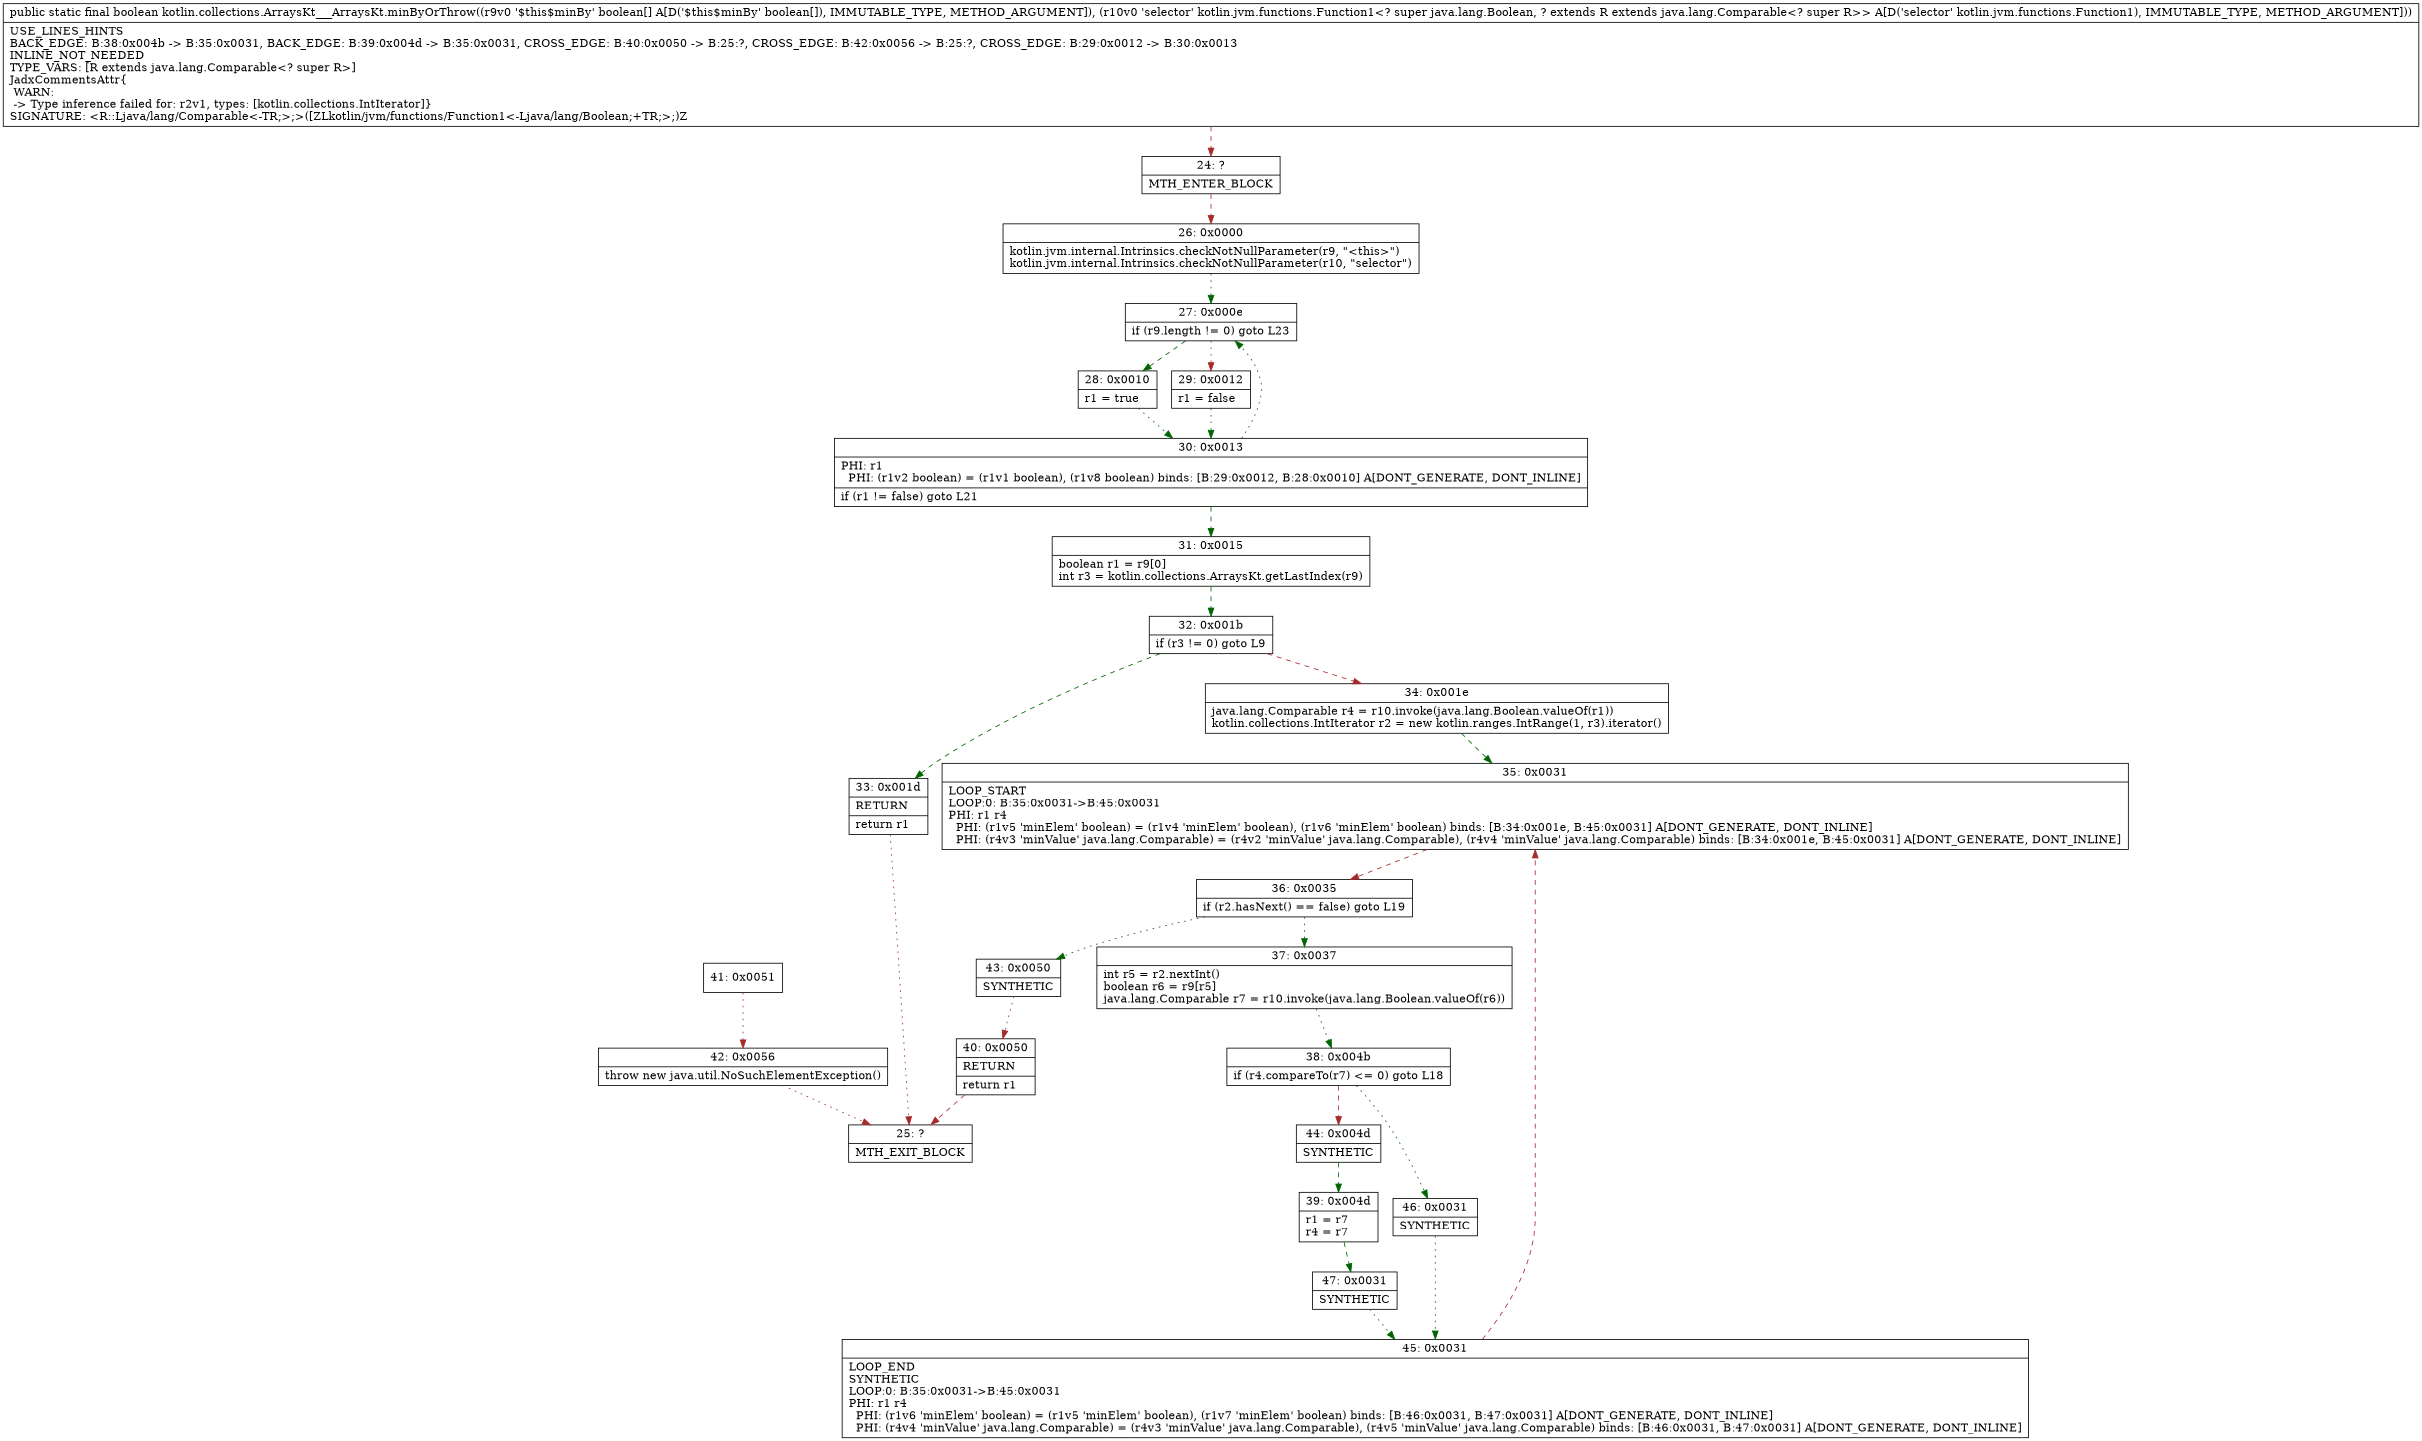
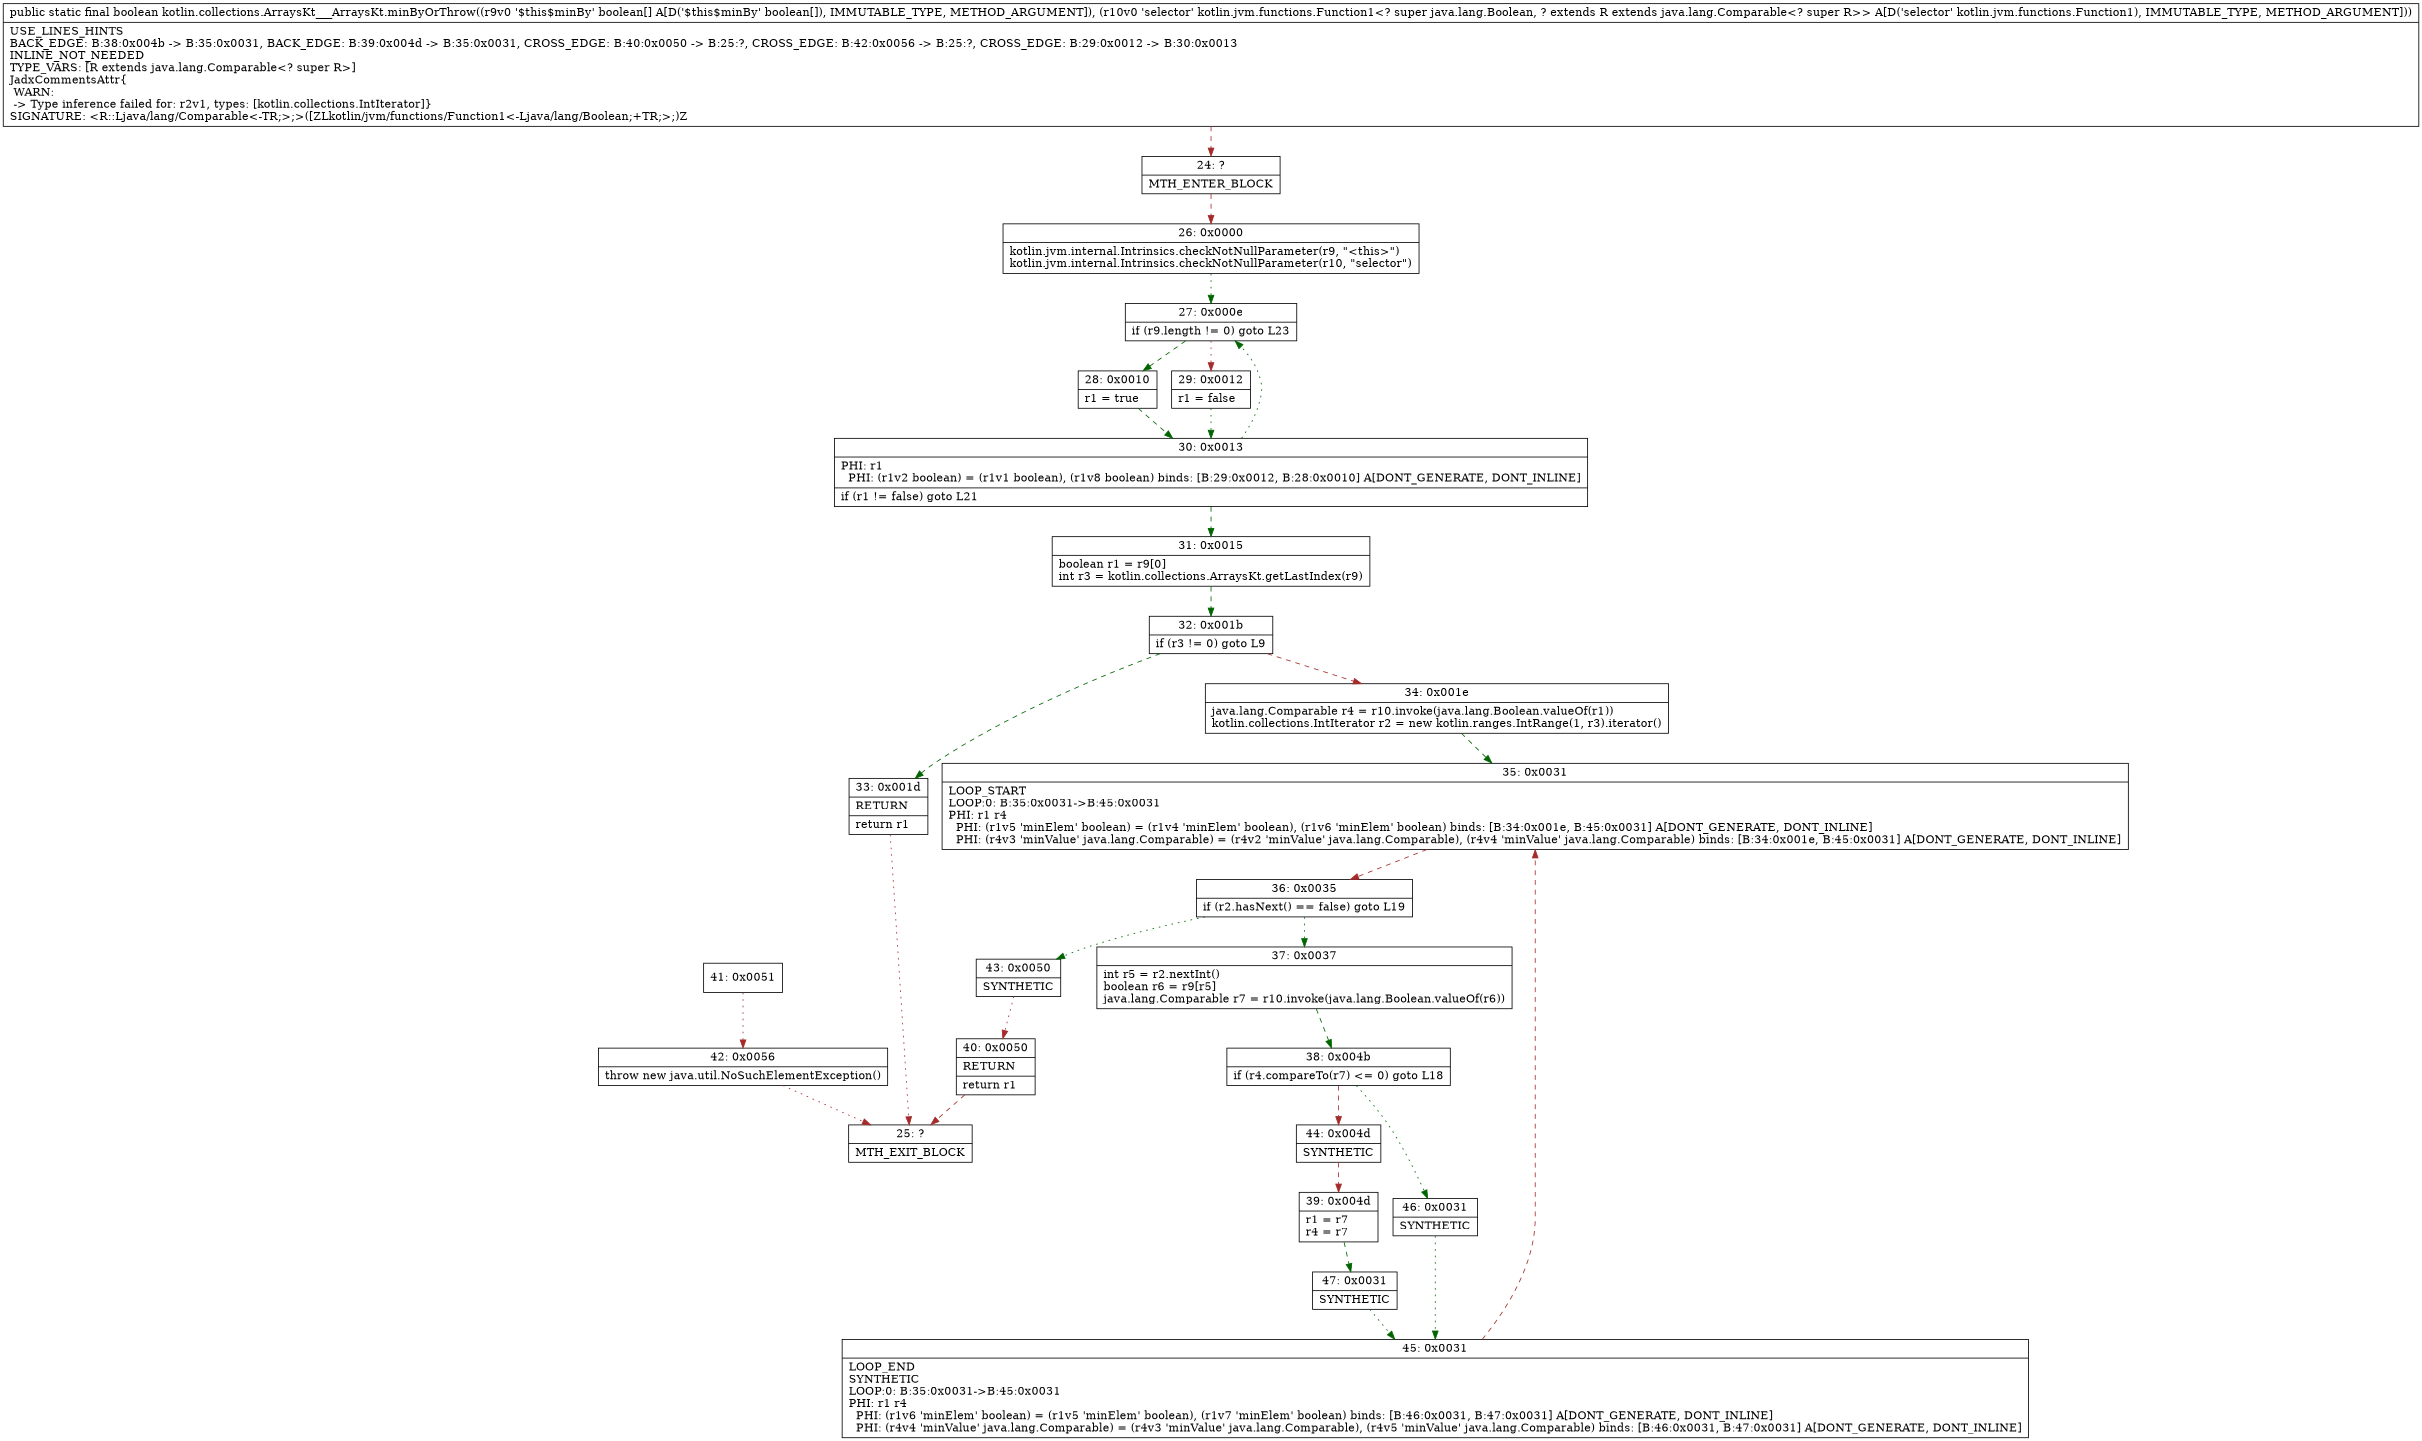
(1152, 421) -> (1152, 421)
(1322, 1025) -> (1322, 1025)
(1339, 1173) -> (1339, 1173)
